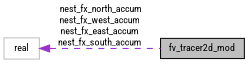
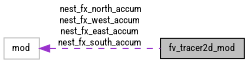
(22, 48) -> (22, 48)
